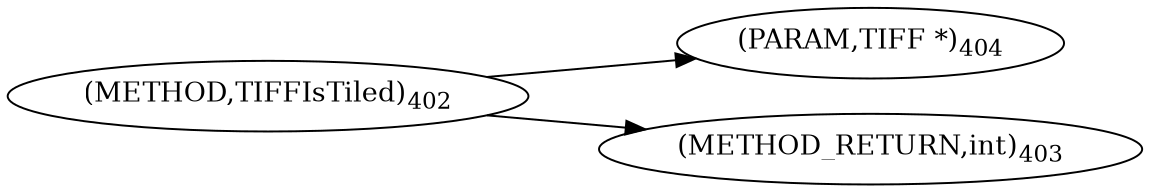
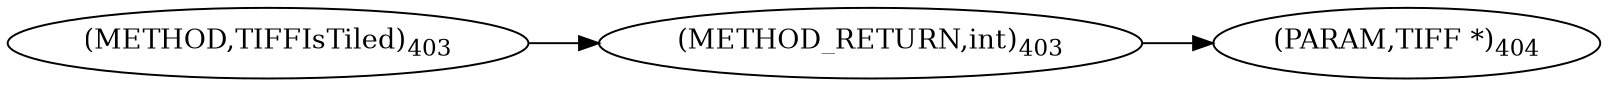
(581, 69) -> (1168, 43)
(430, 93) -> (430, 40)
